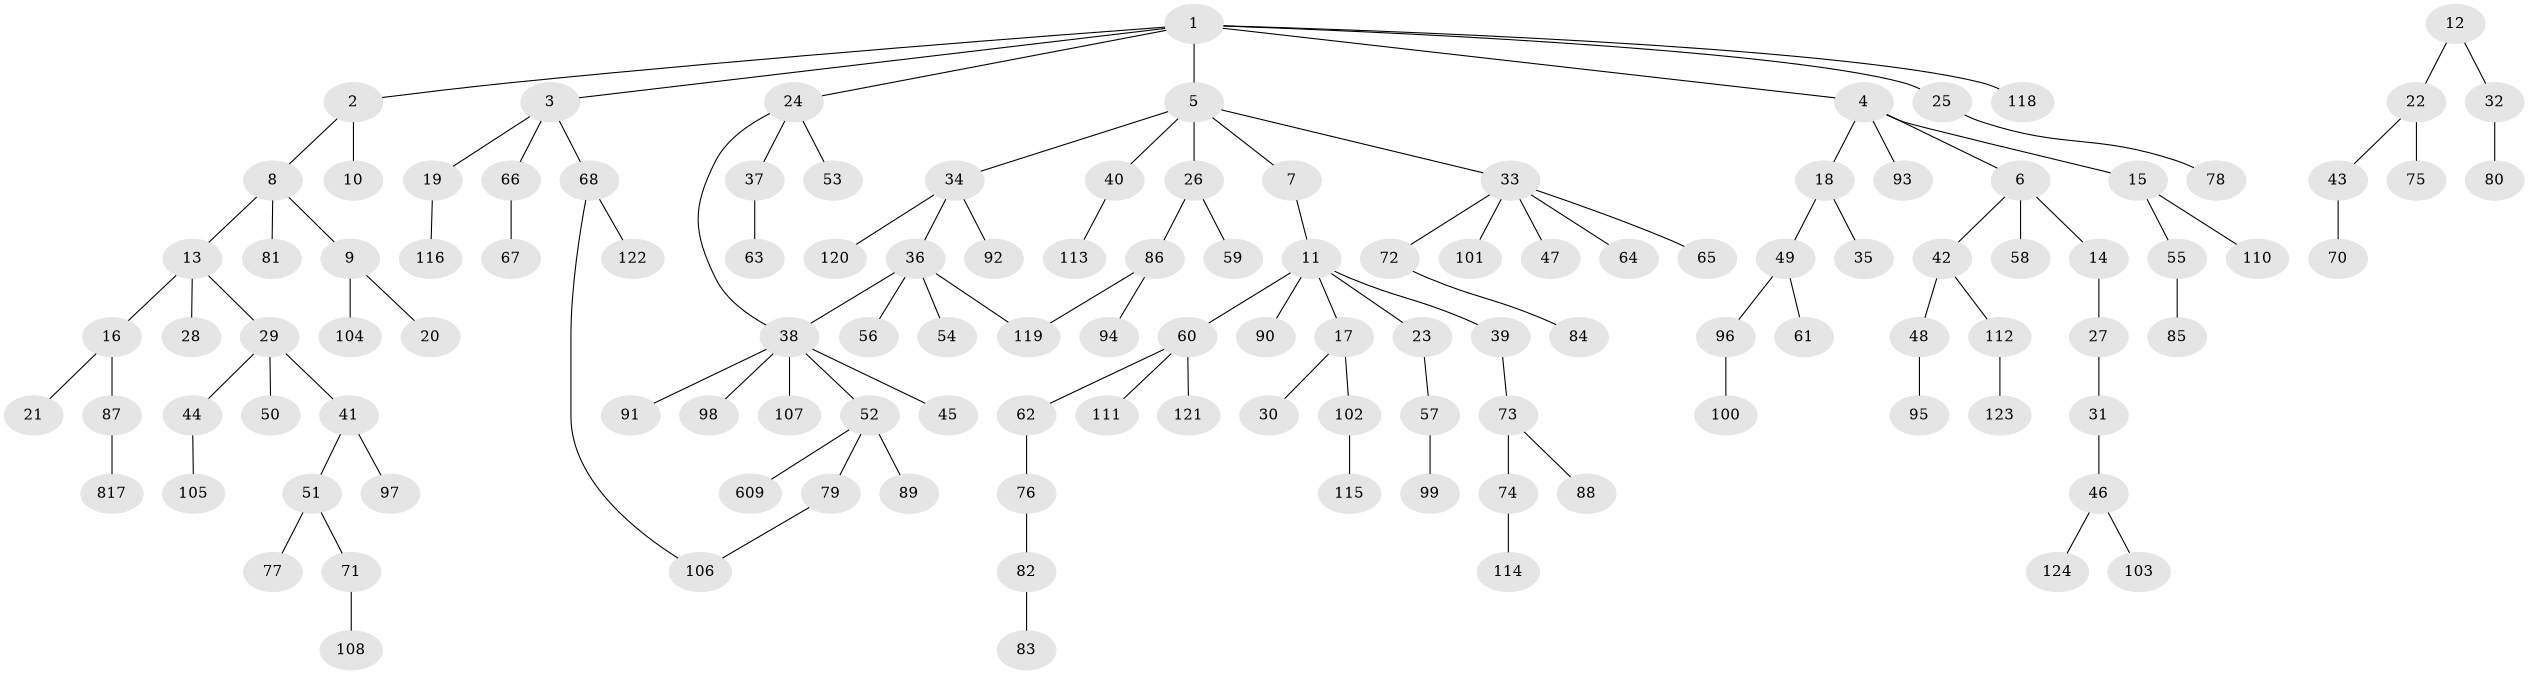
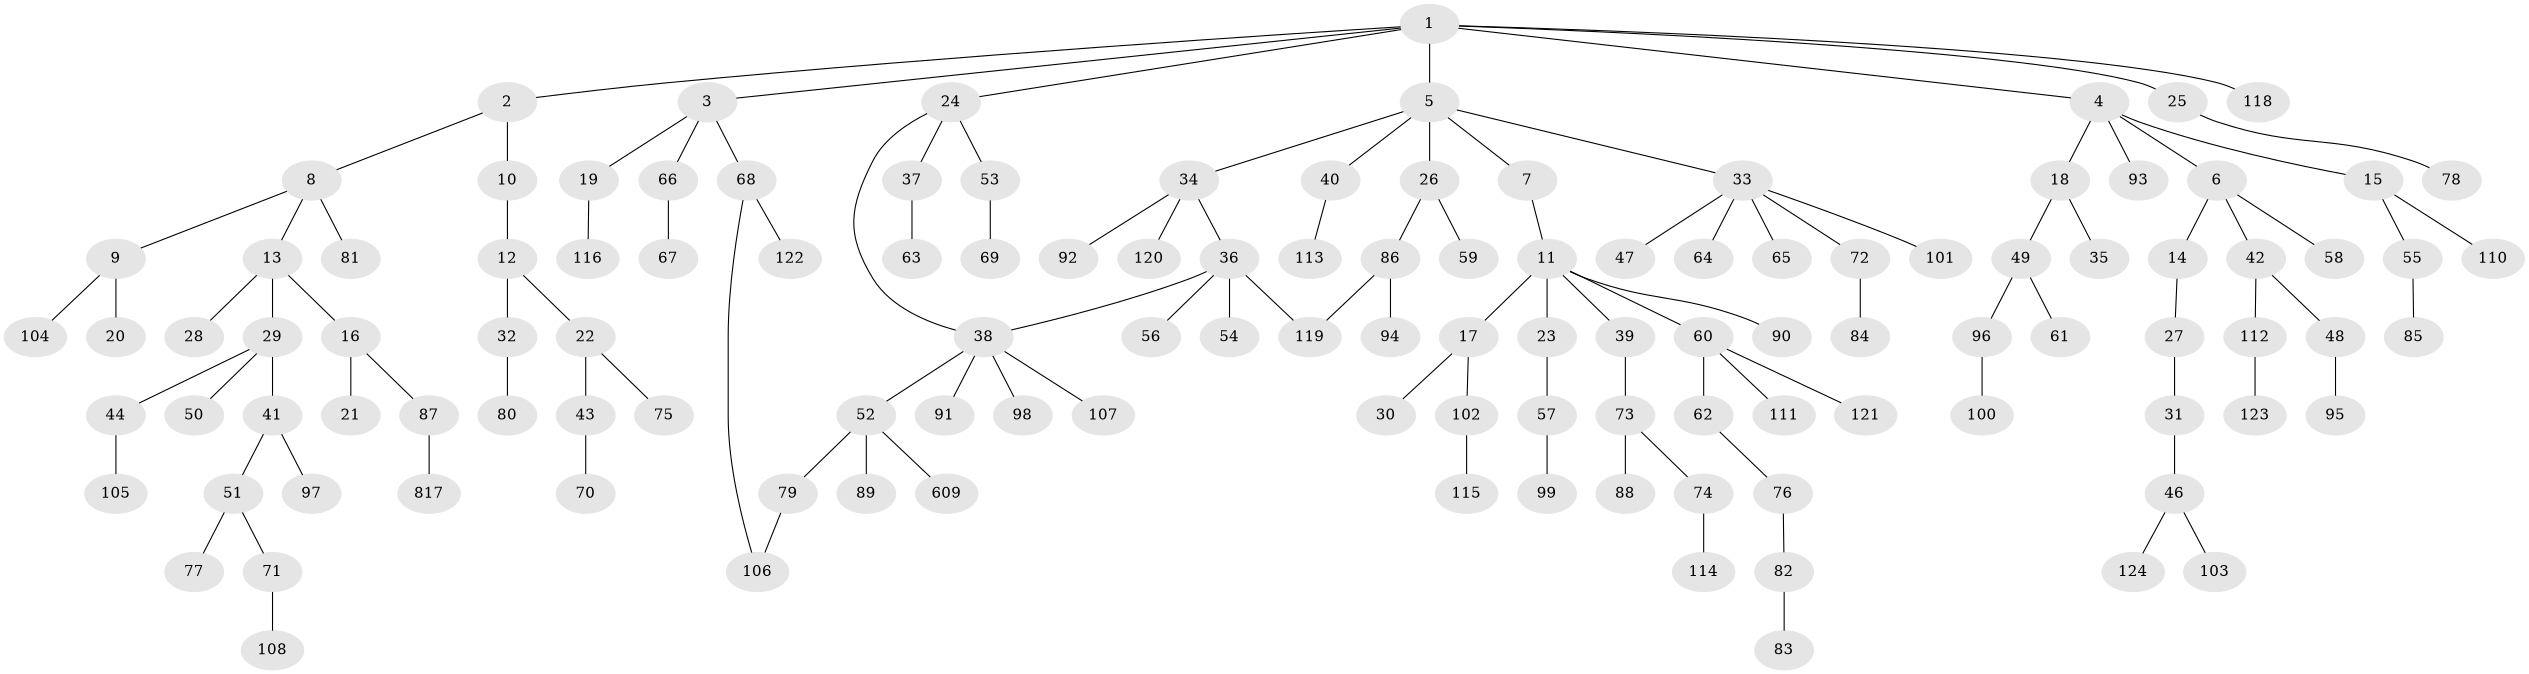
none -> (507, 220)
none -> (990, 259)
(948, 415) -> none
